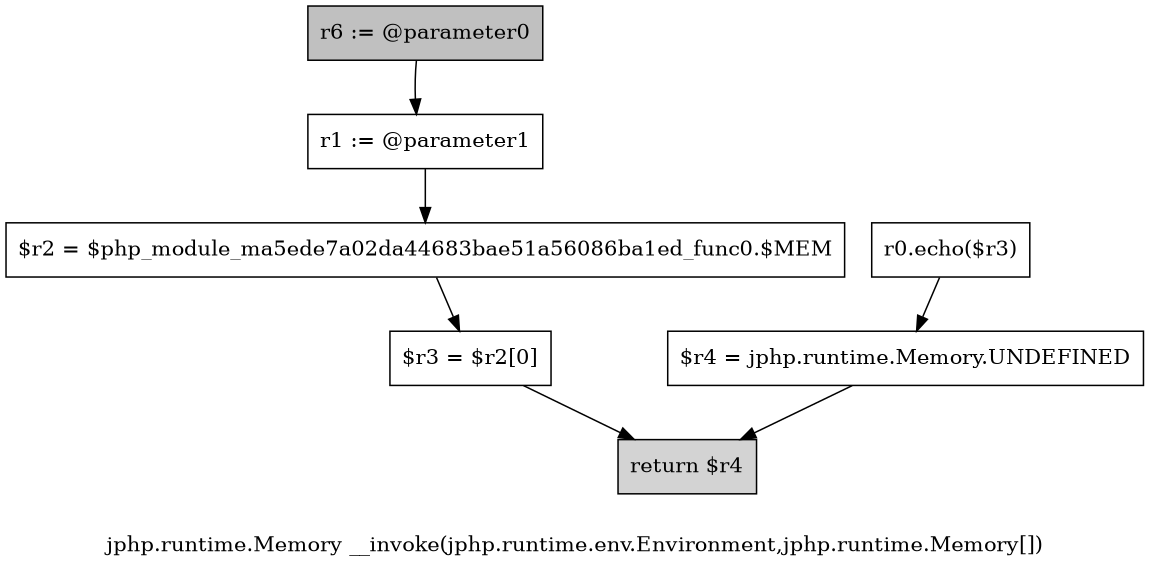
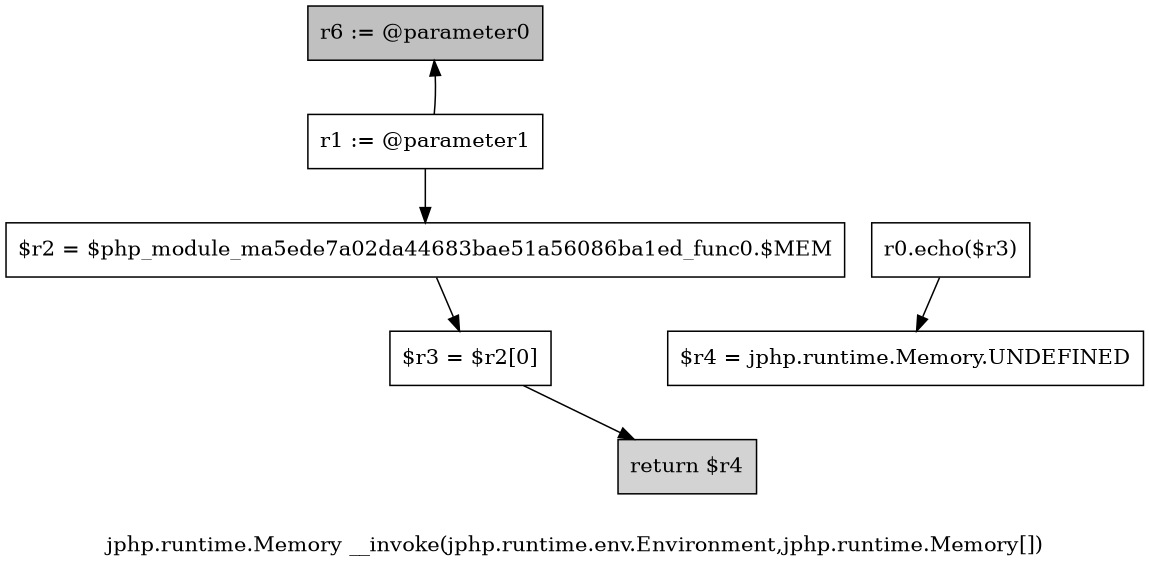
(415, 80) -> (435, 95)
(803, 409) -> none
